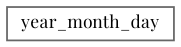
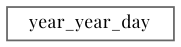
(90, 24) -> (90, 24)
